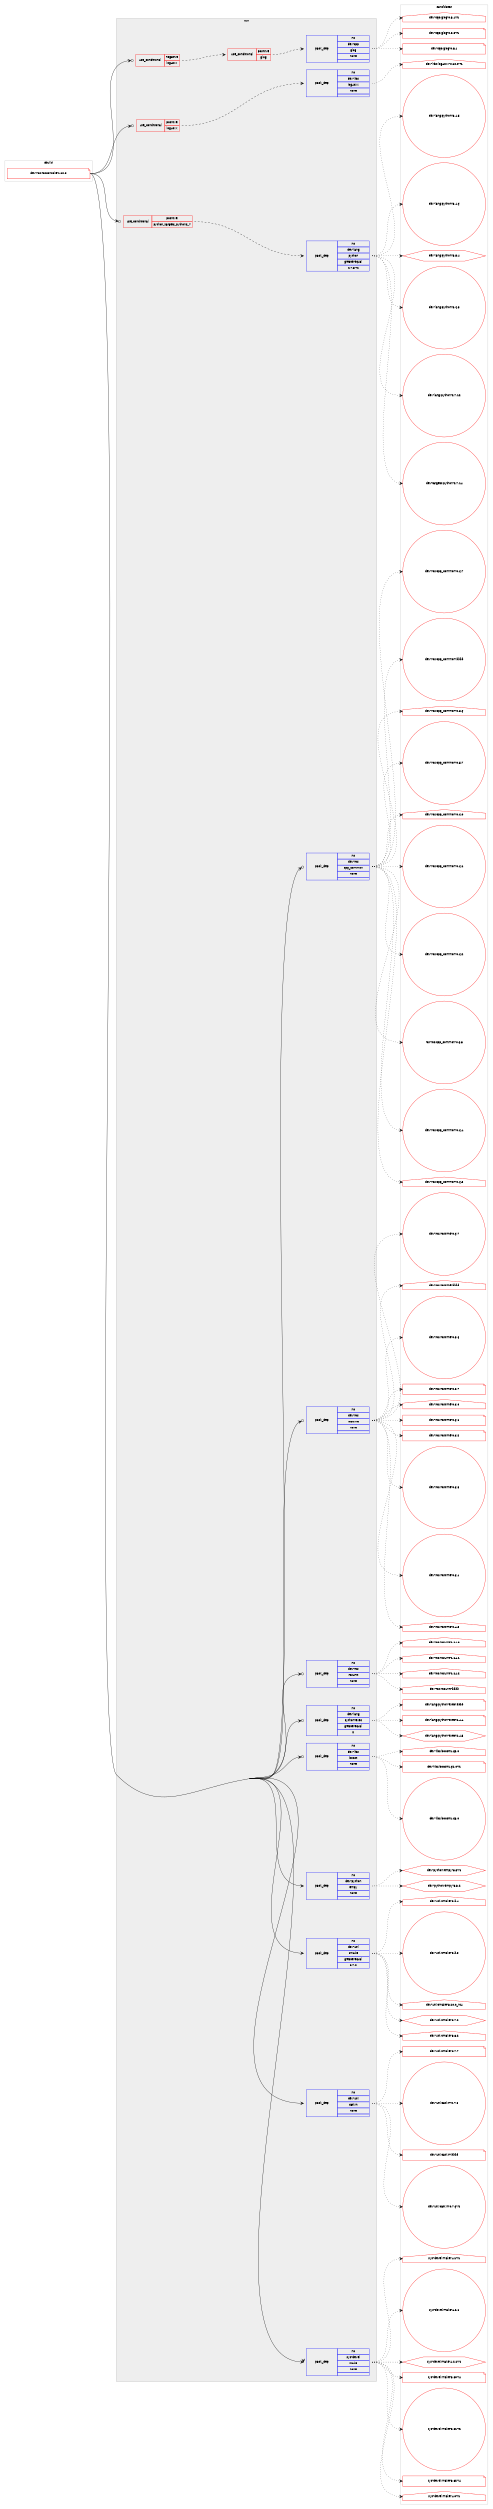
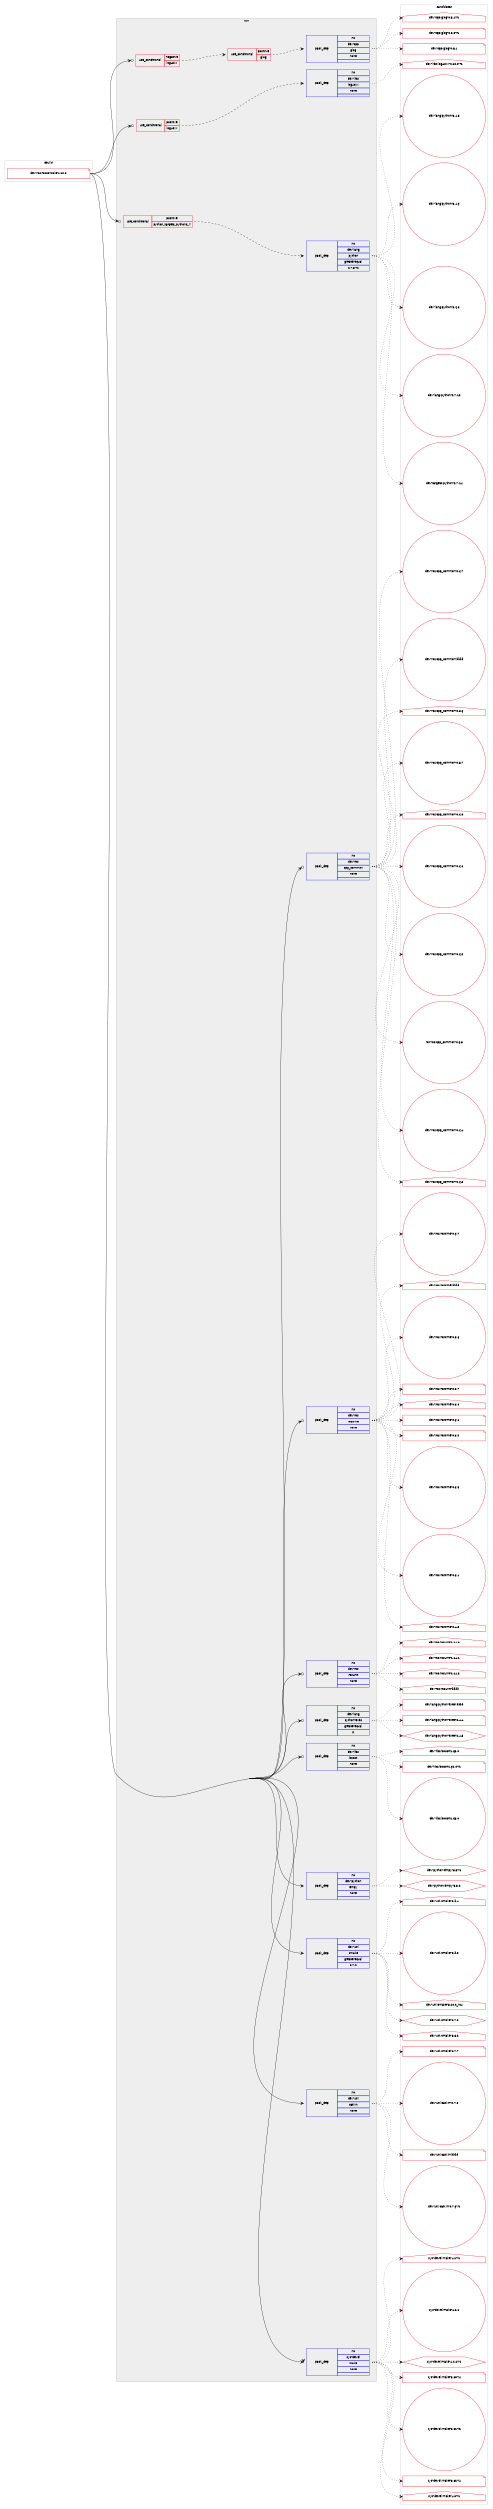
(444, 256) -> none
